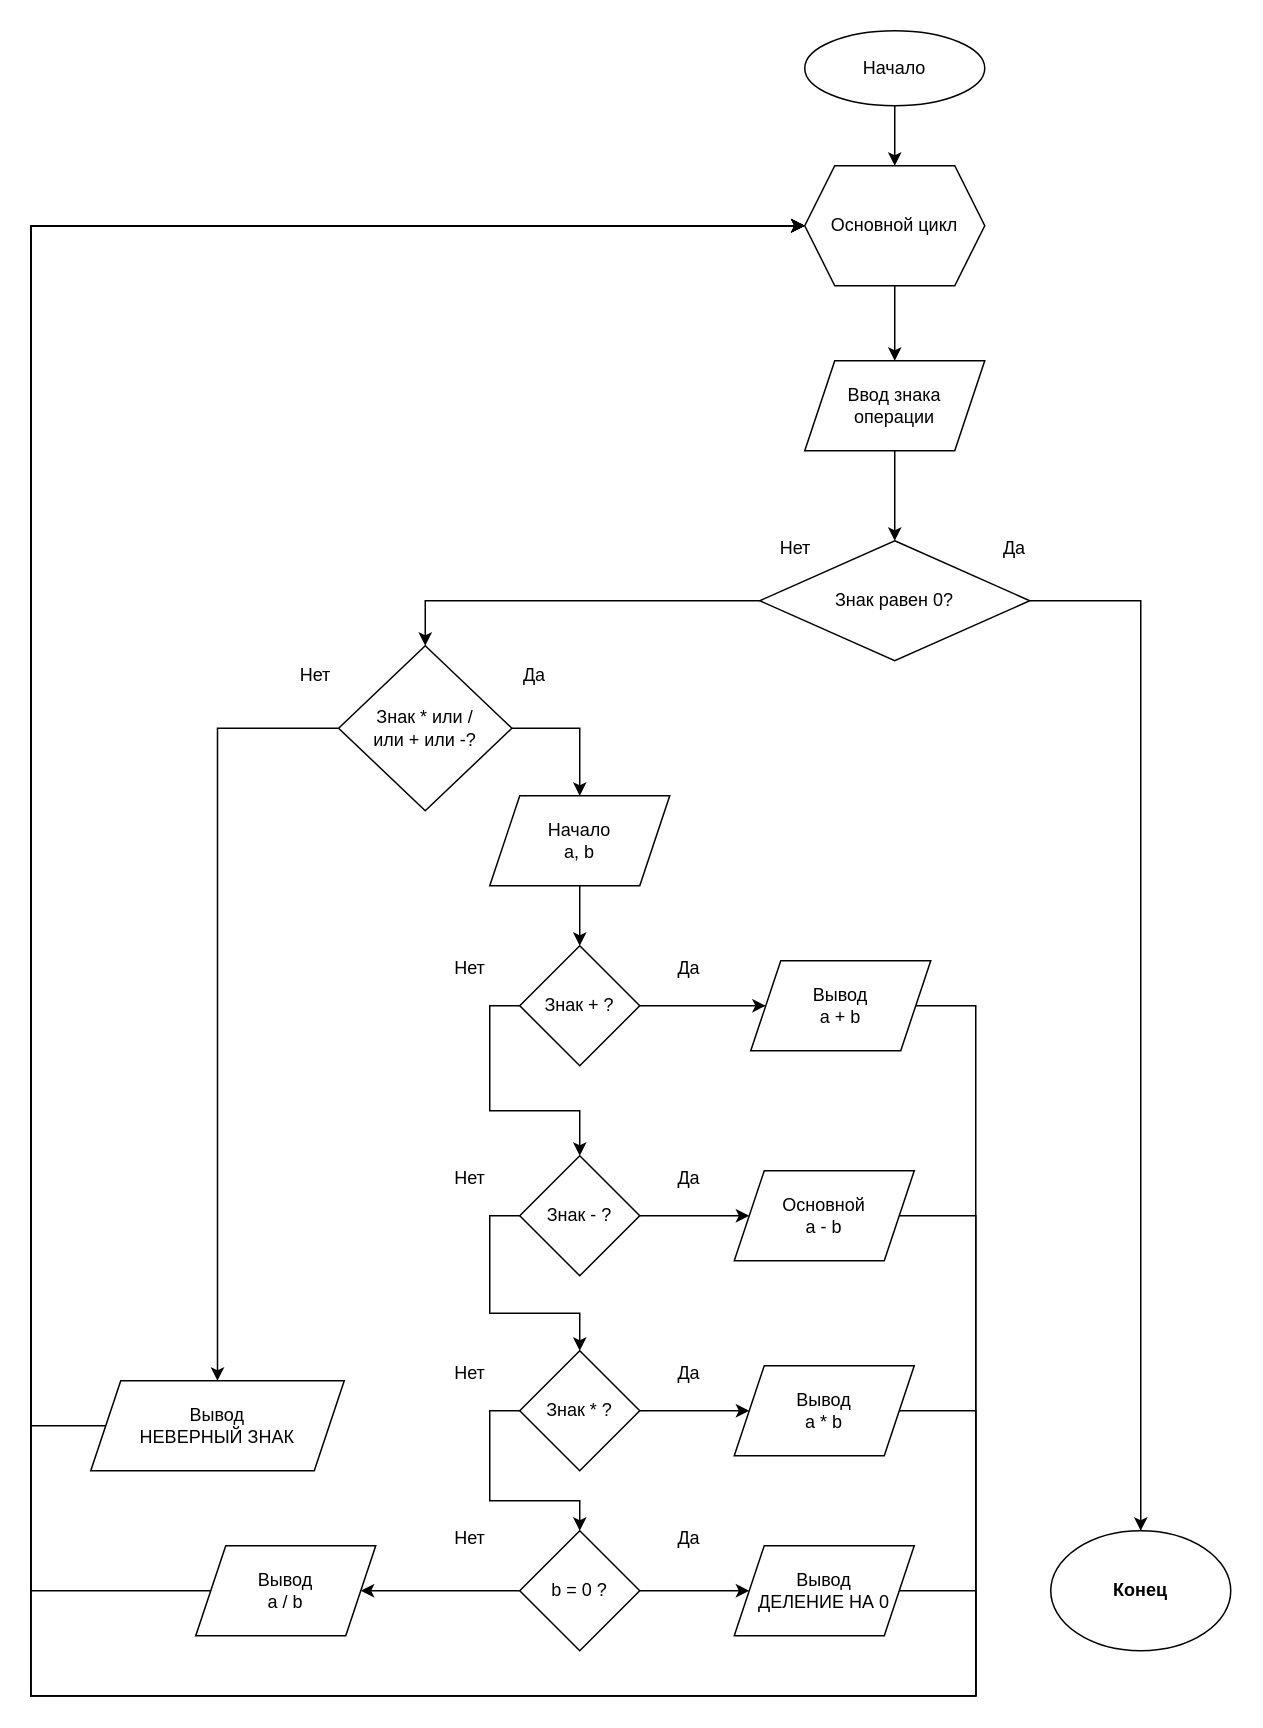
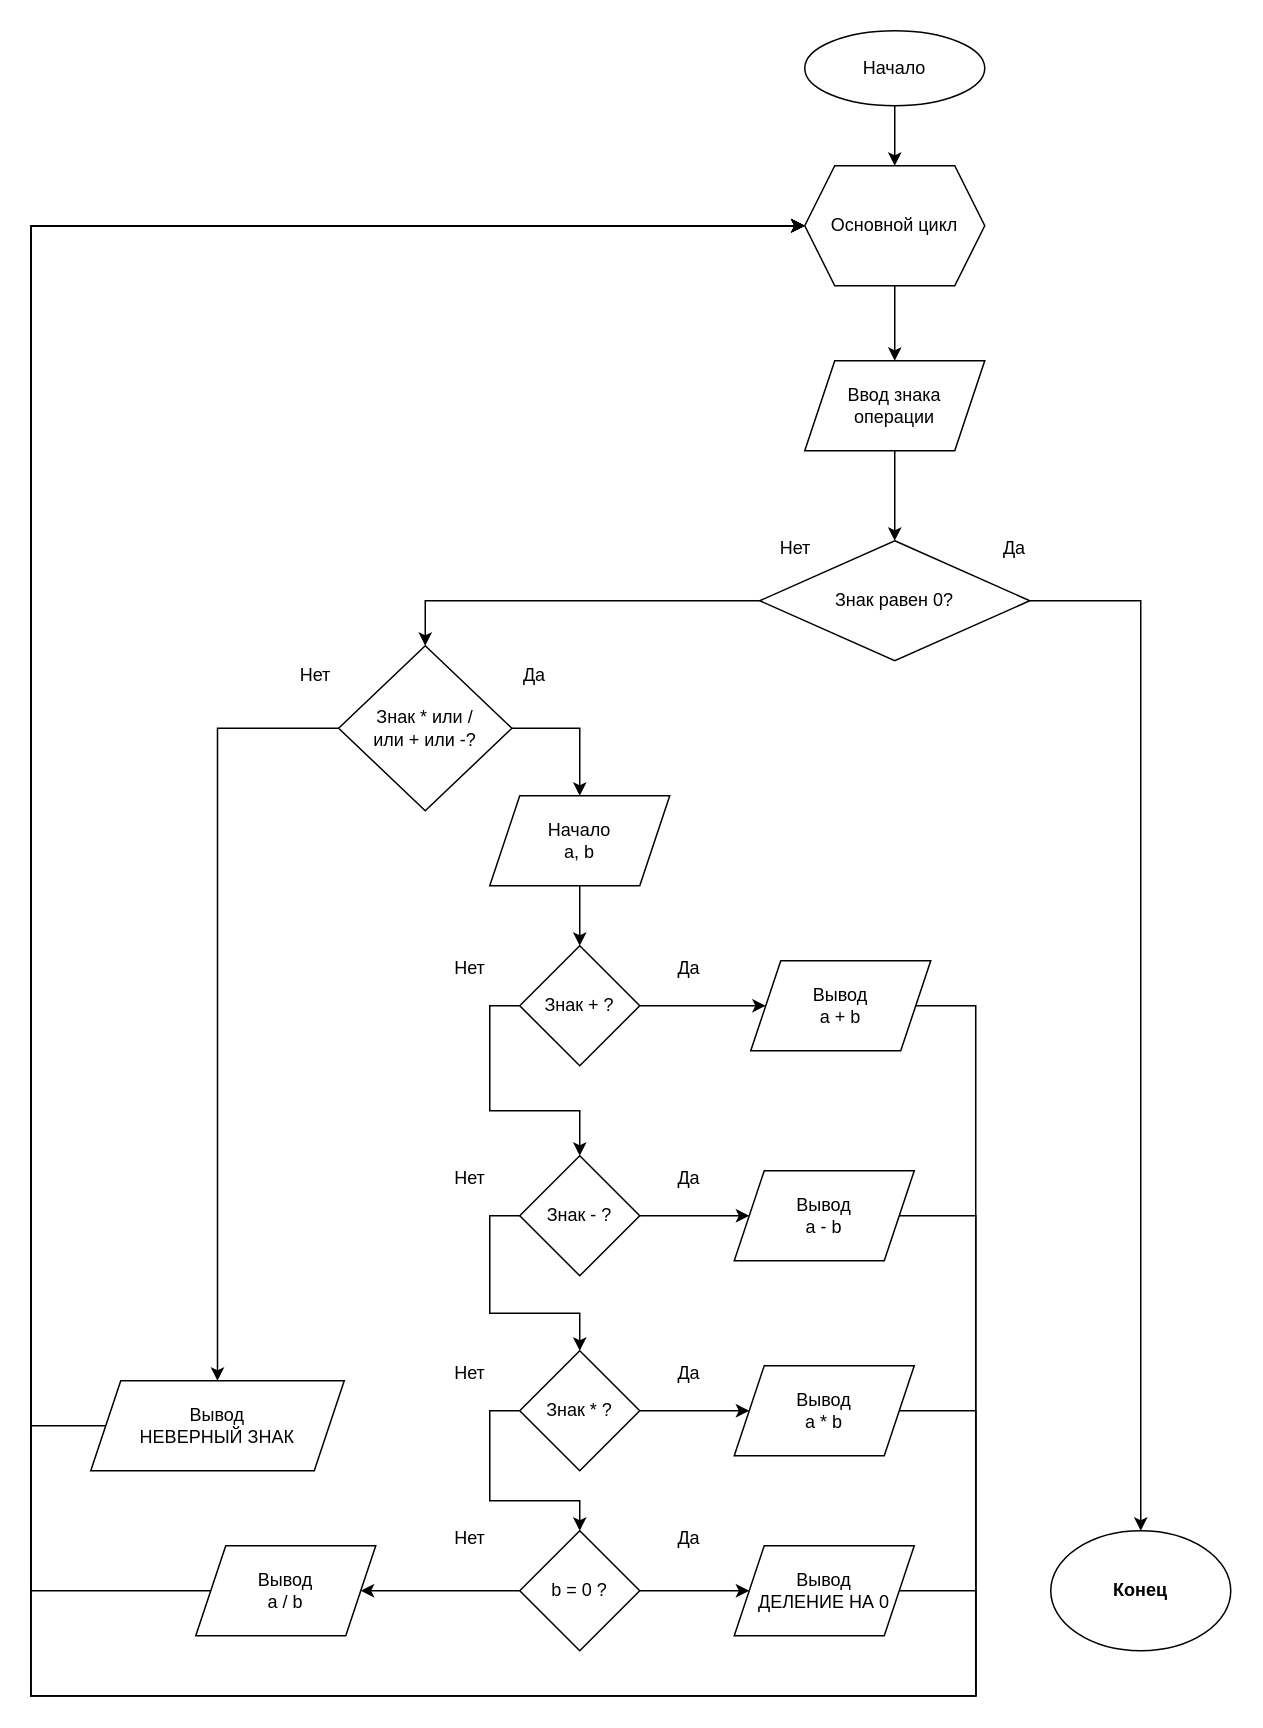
(824, 1216) -> (824, 1216)
